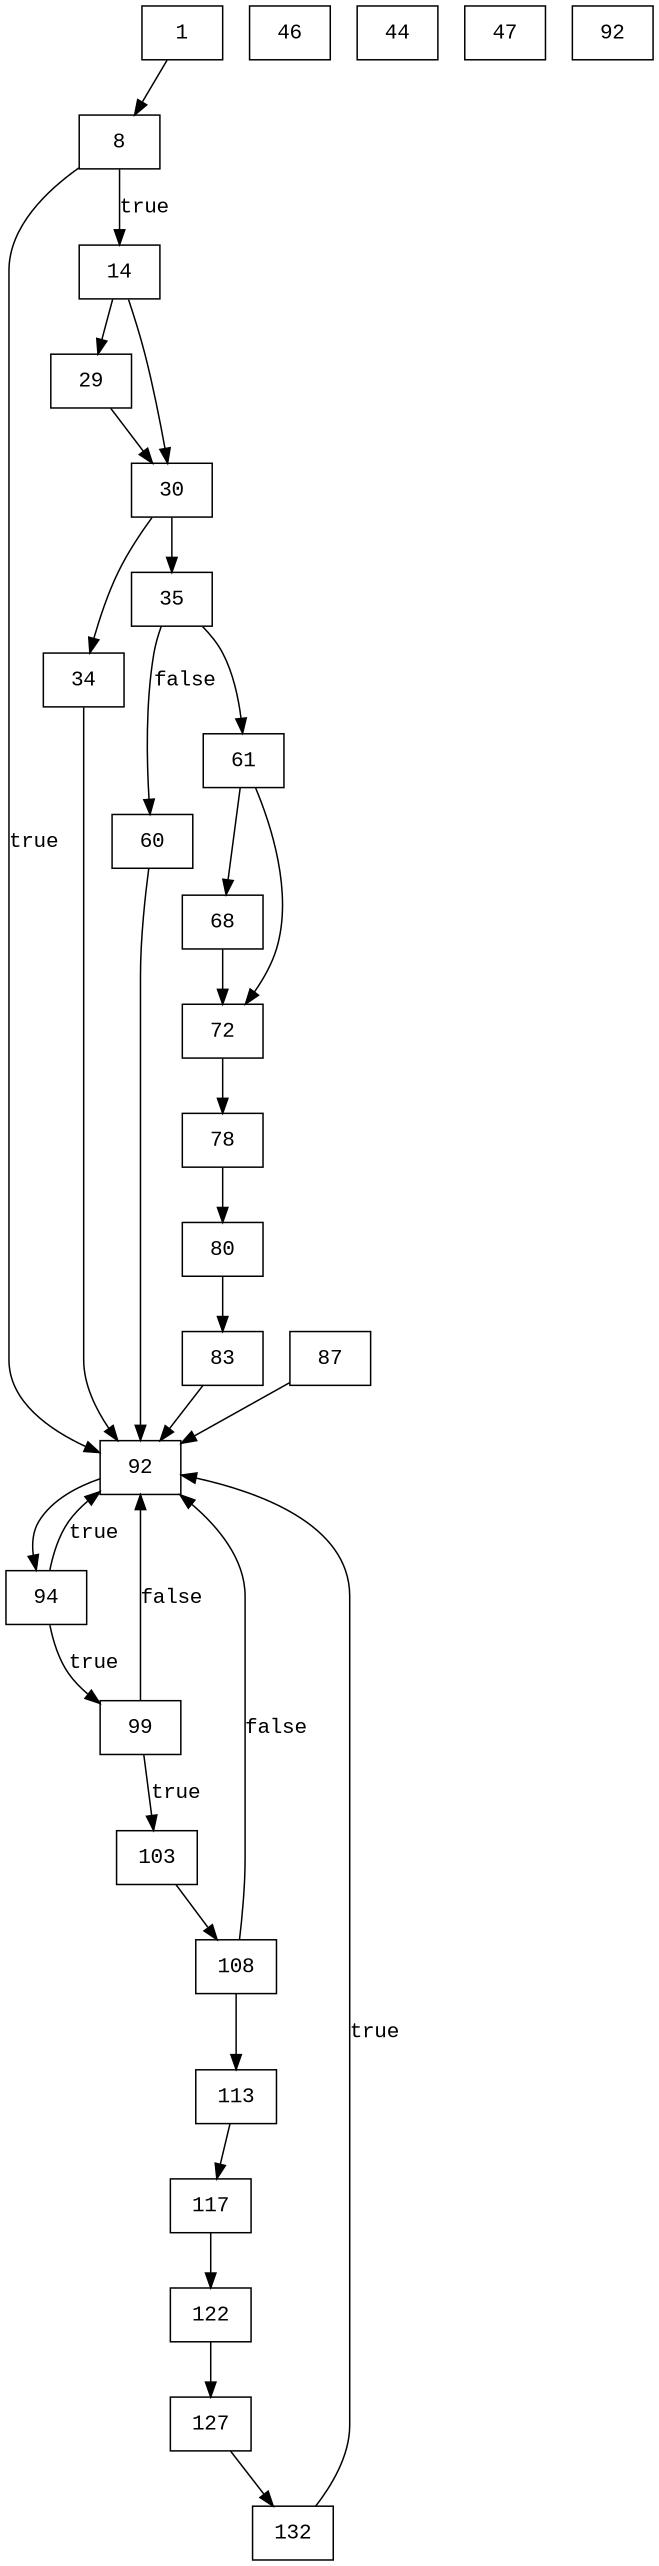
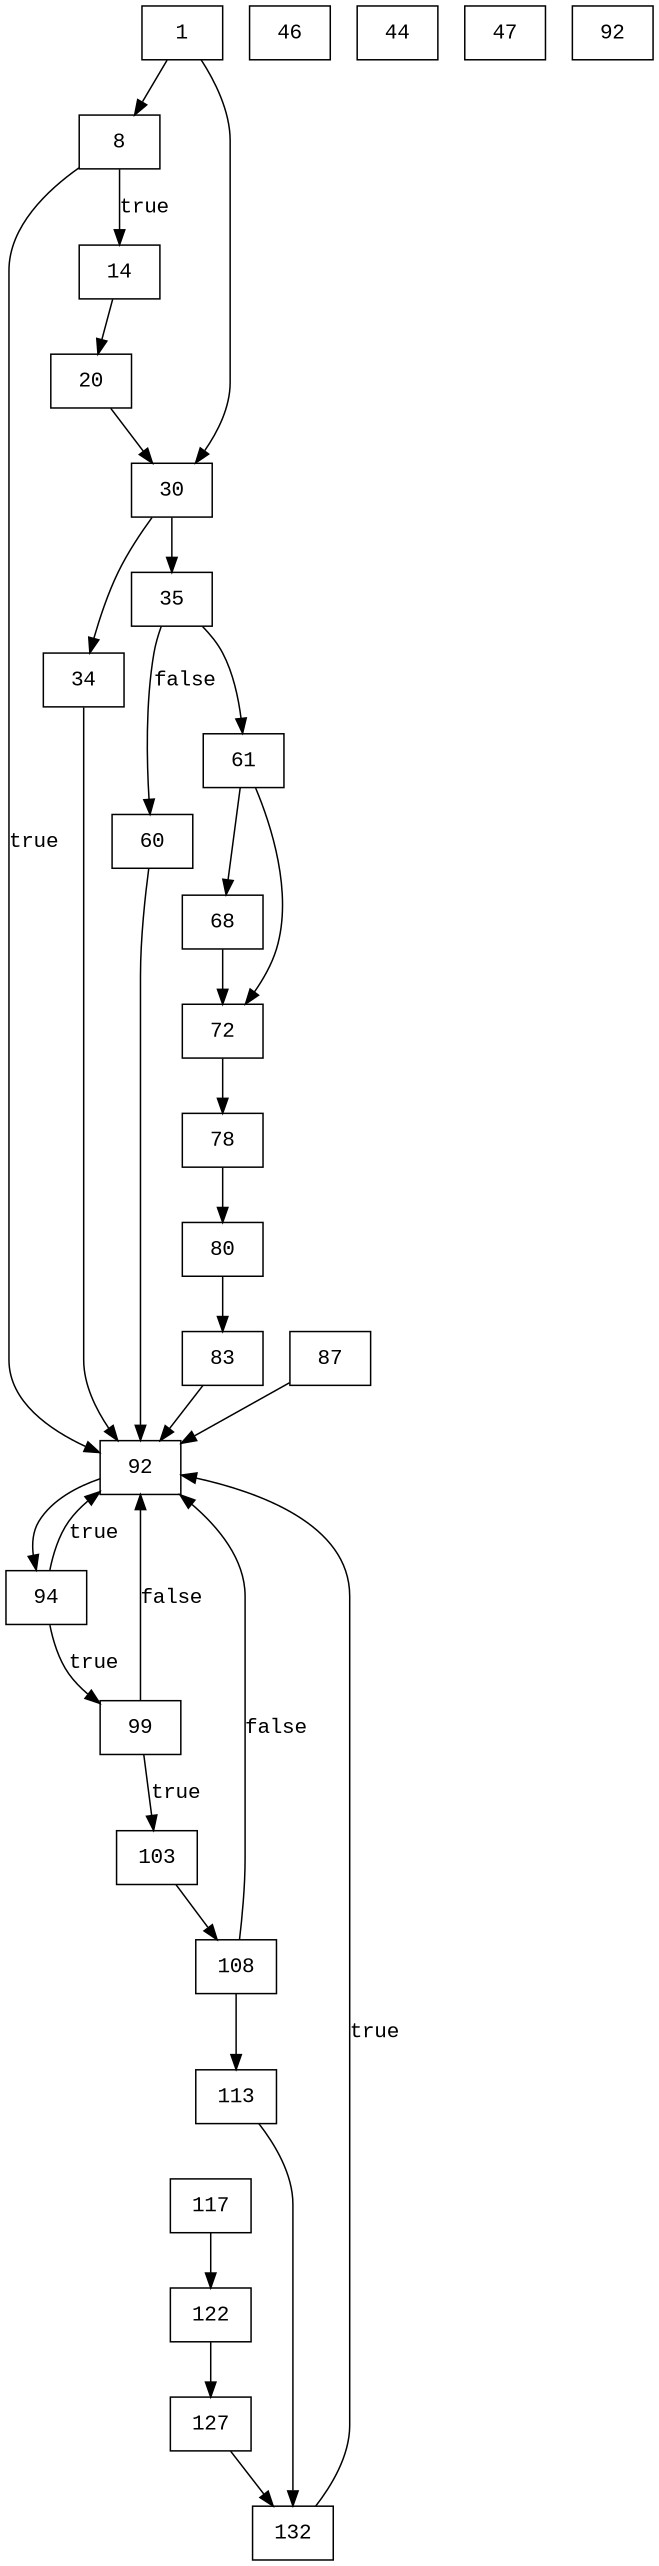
(150, 373) -> (230, 255)
(91, 381) -> (91, 381)
(225, 2144) -> (293, 2303)
